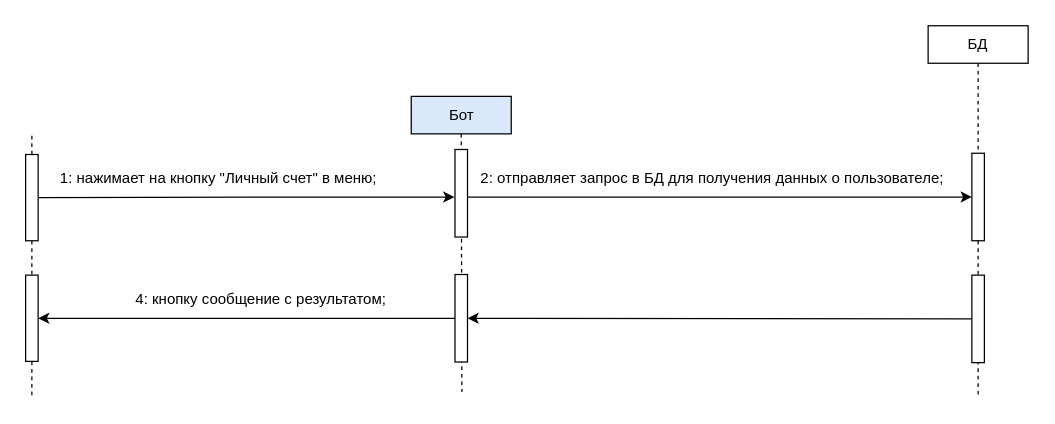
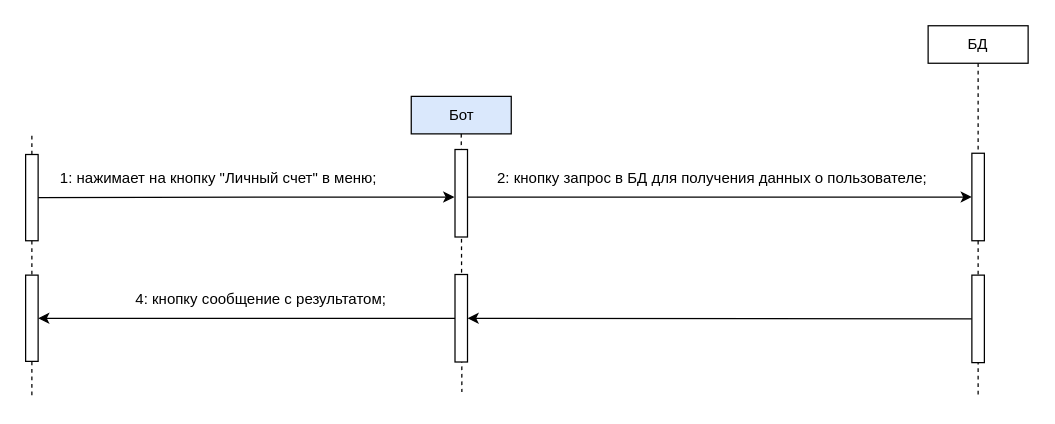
(713, 178) -> (713, 178)
